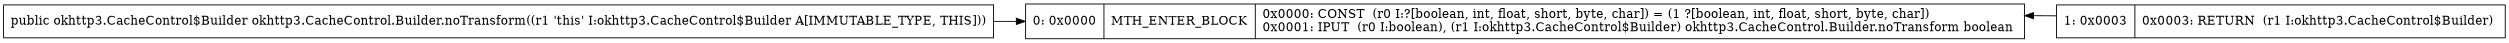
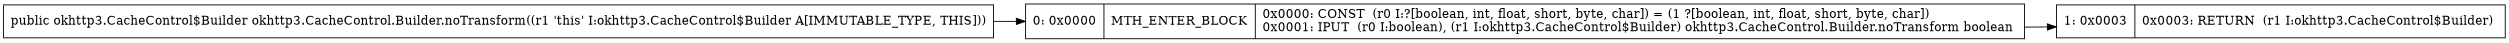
(2045, 16) -> (2036, 27)
